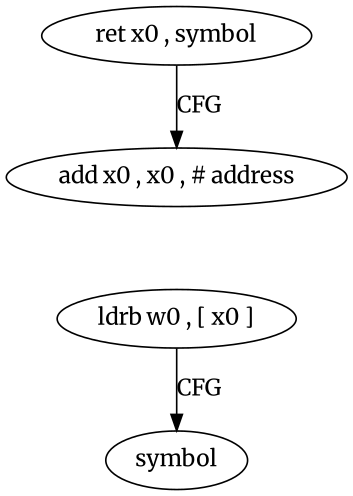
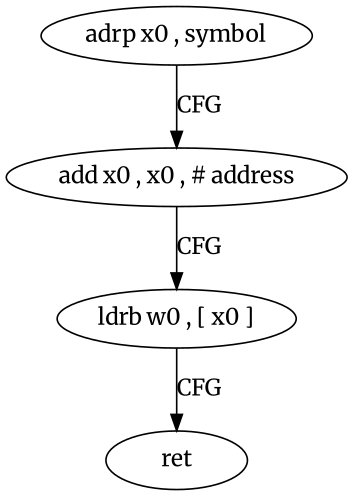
(177, 36) -> (177, 36)
none -> (177, 240)
(177, 460) -> (177, 460)
